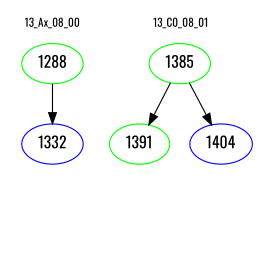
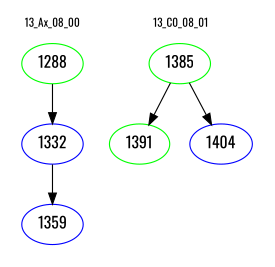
none -> (52, 224)
